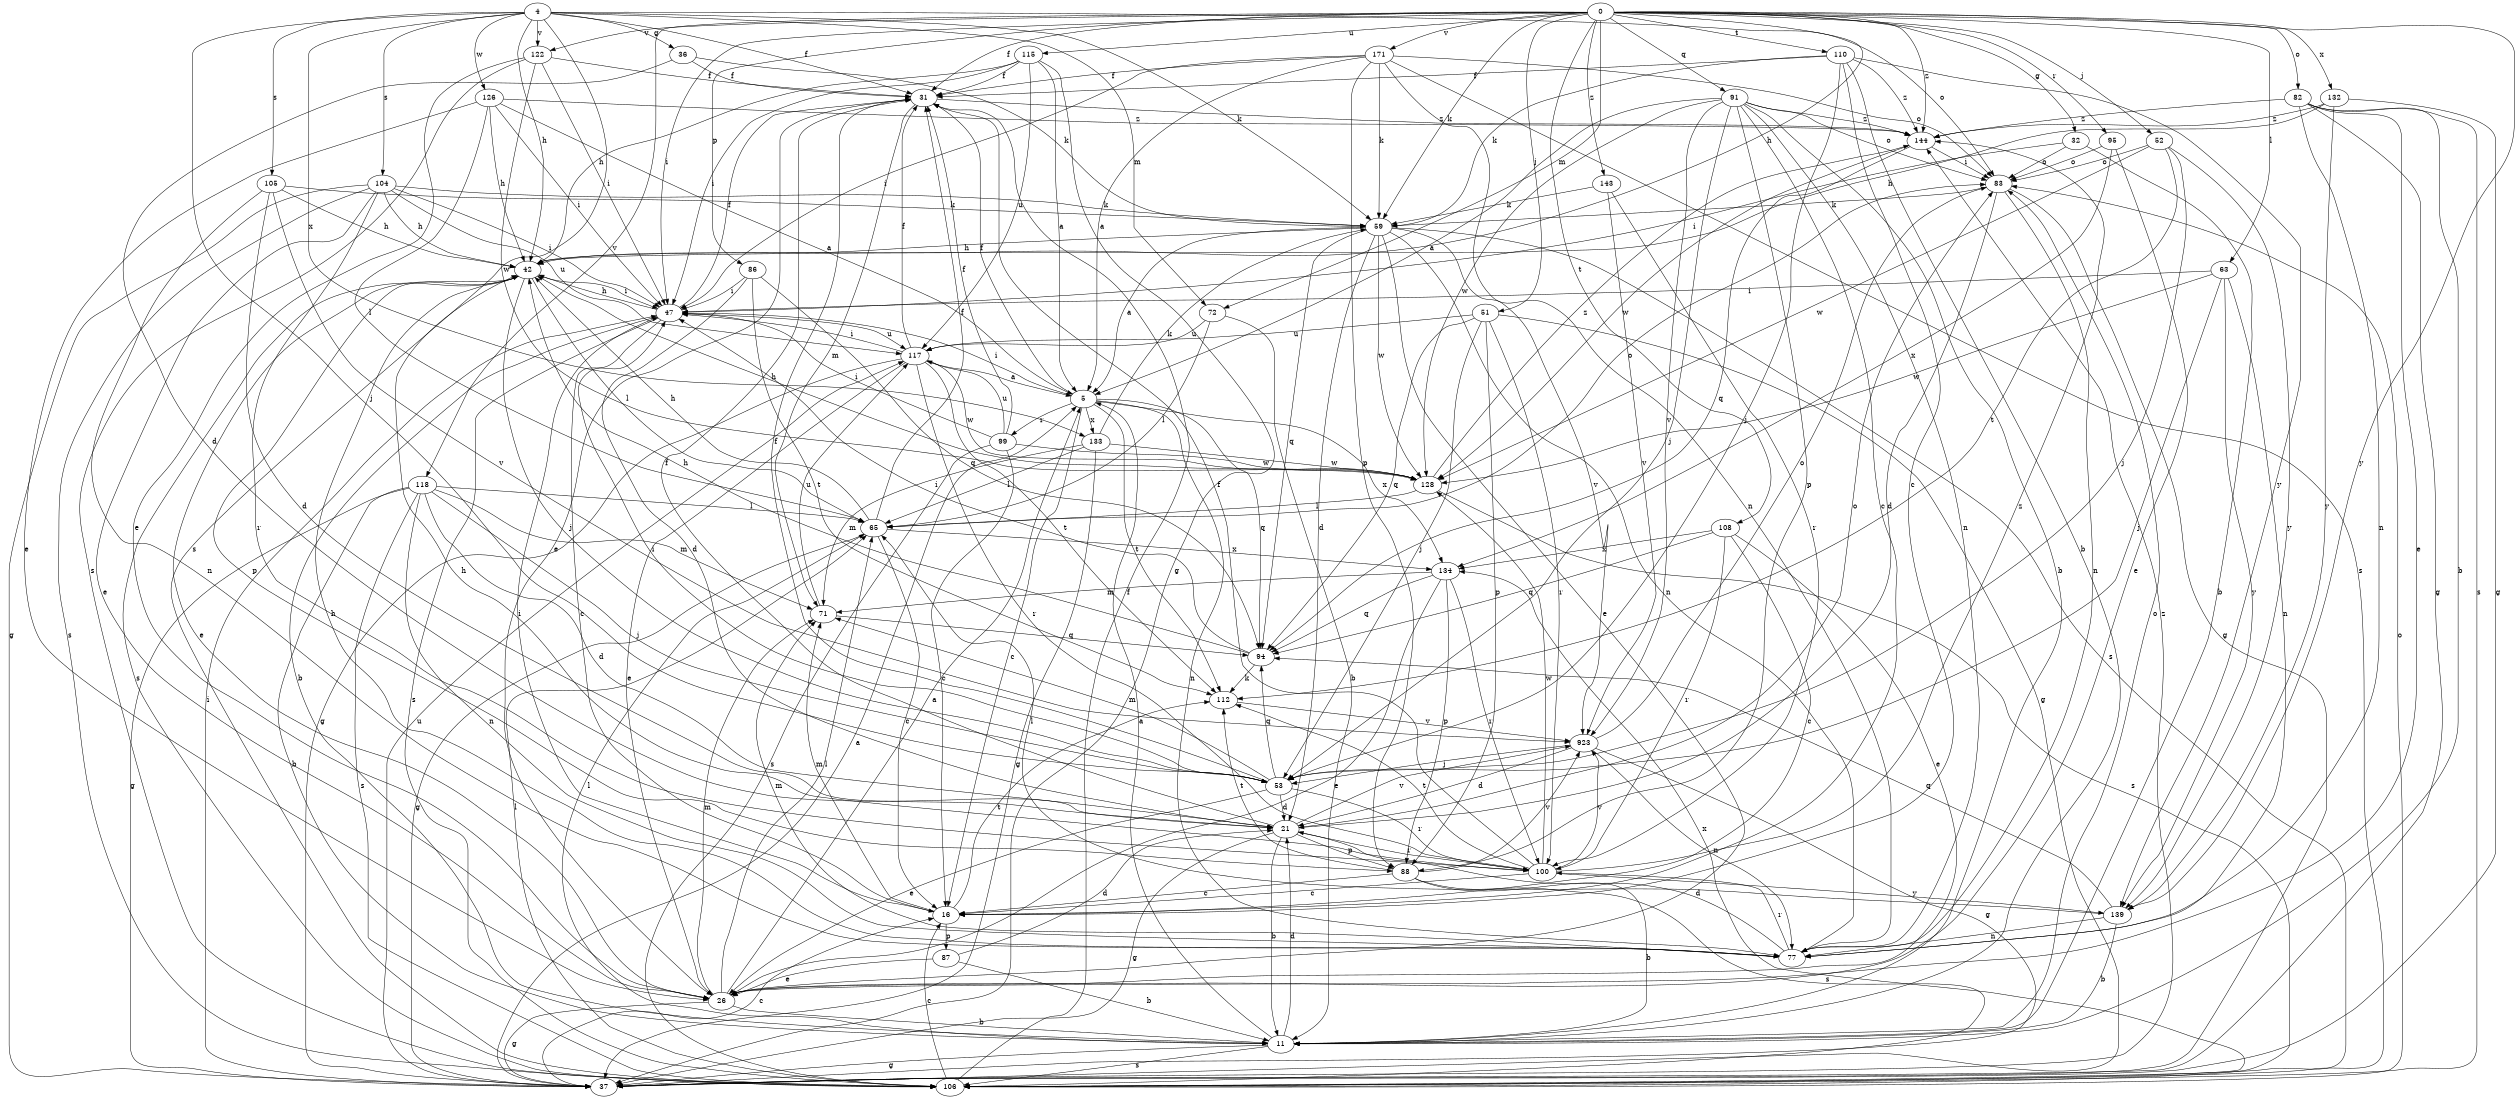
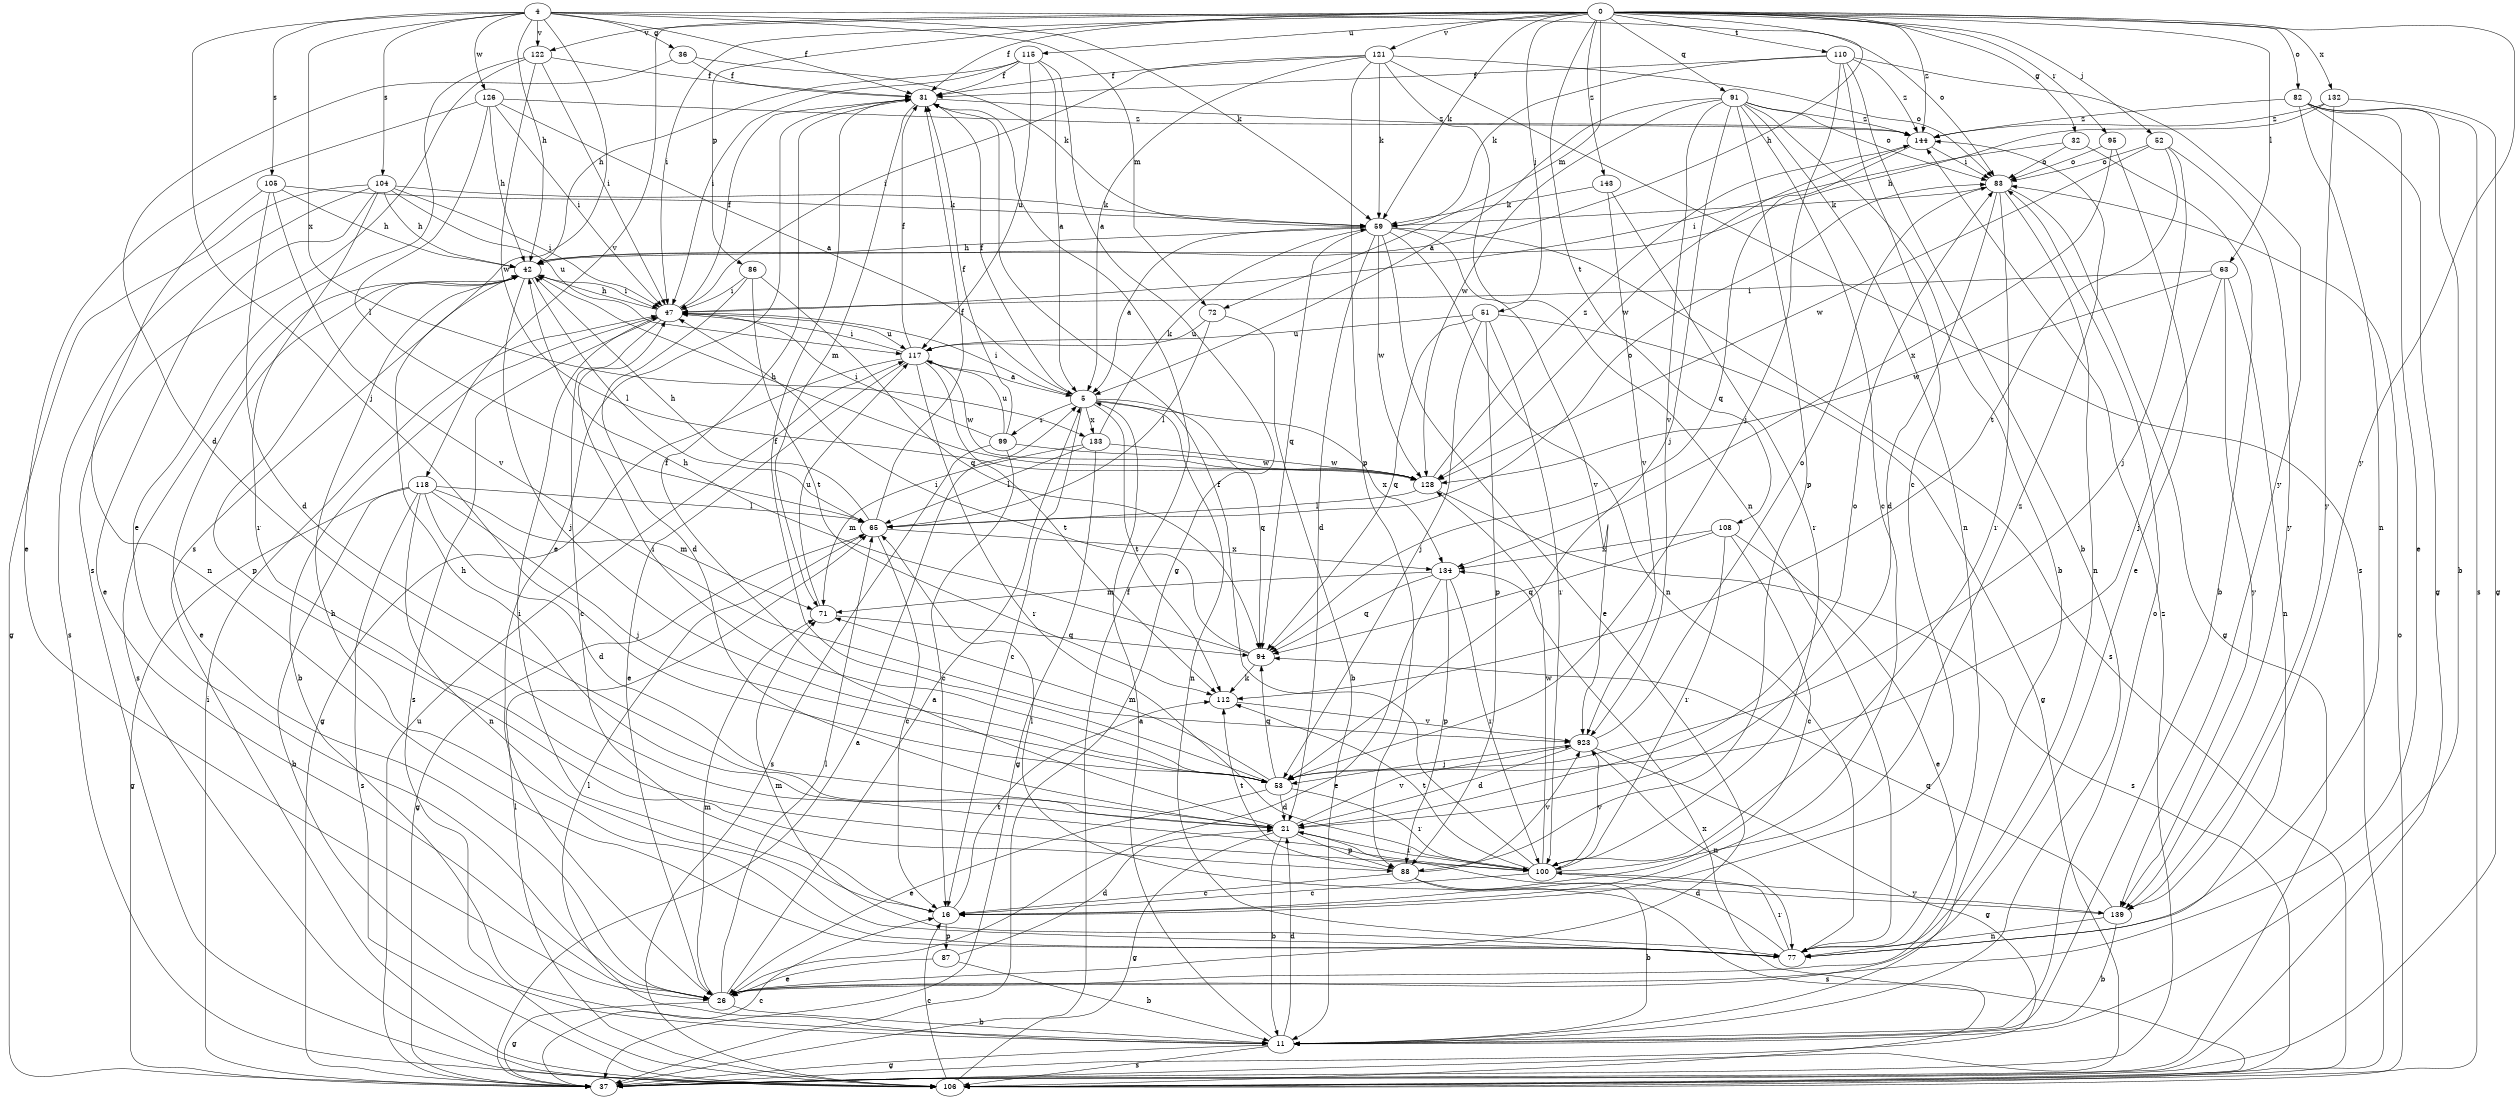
(1379, 55) -> (1379, 55)
none -> (1930, 634)
(828, 791) -> none
